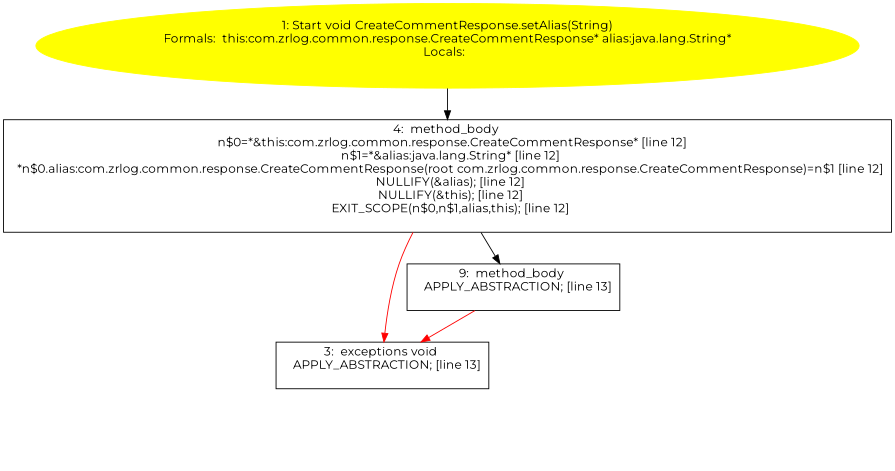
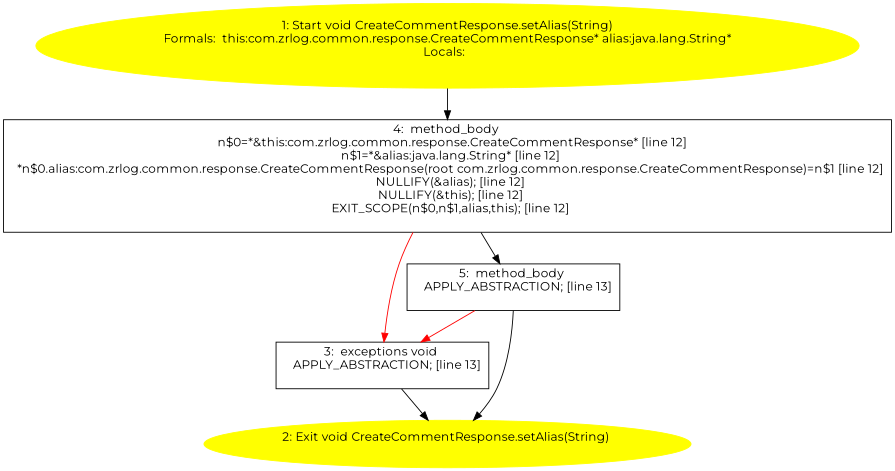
(513, 287) -> (513, 287)
none -> (447, 444)
